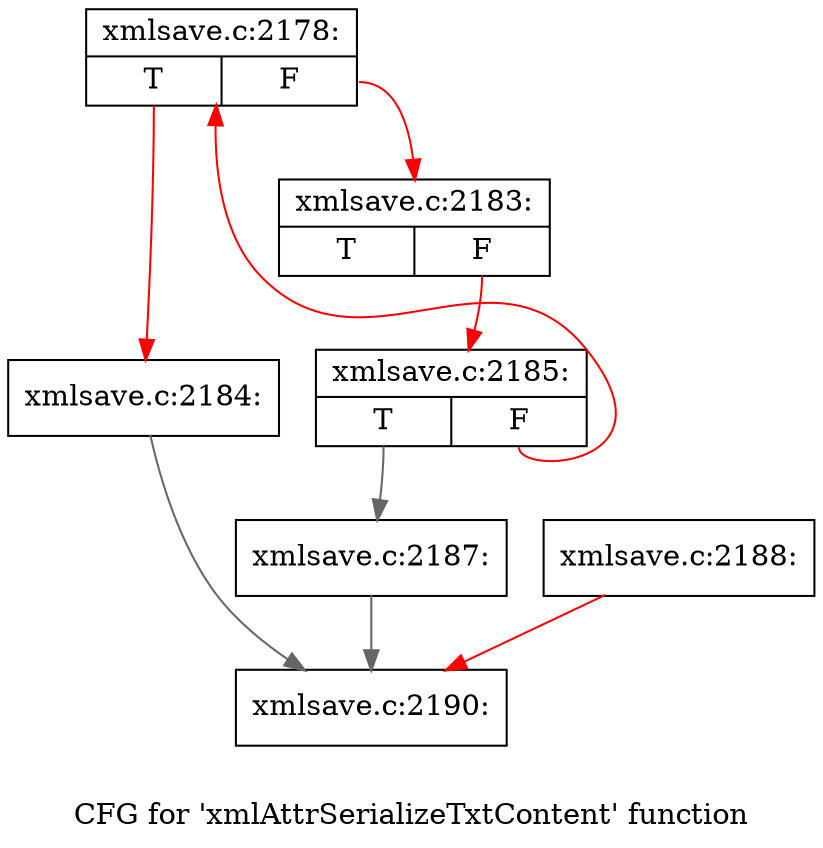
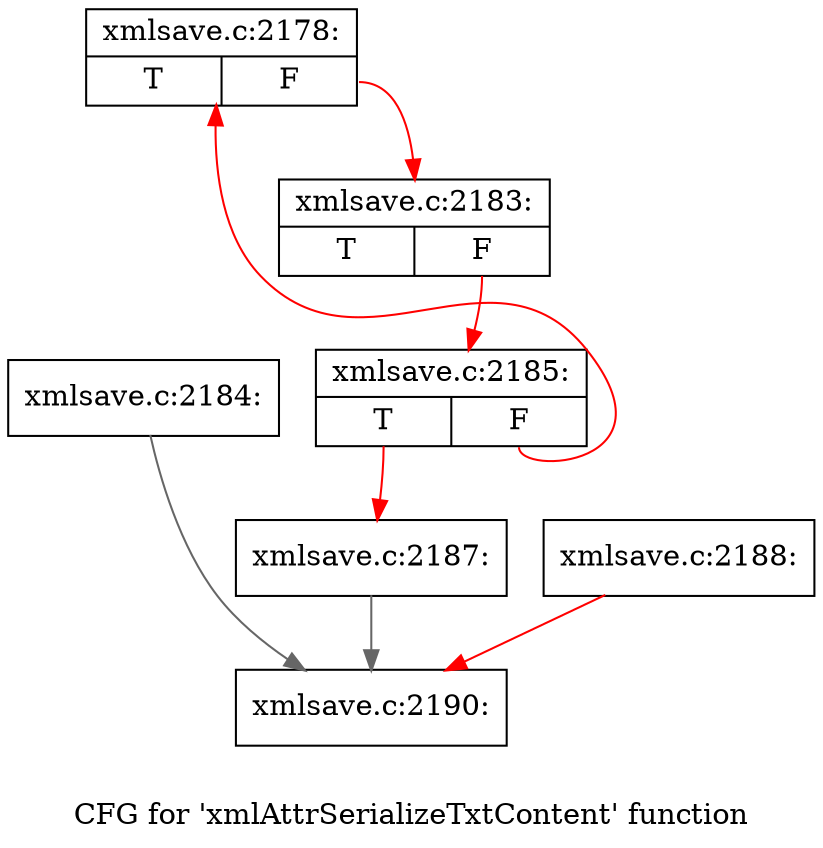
(152, 223) -> none
(383, 473) -> (383, 473)
